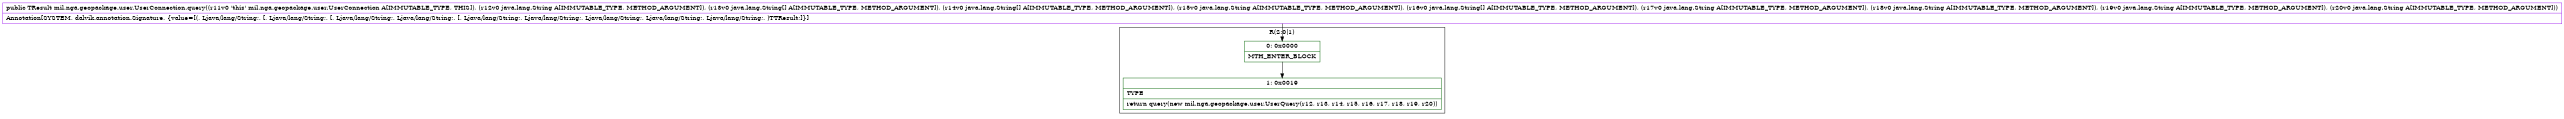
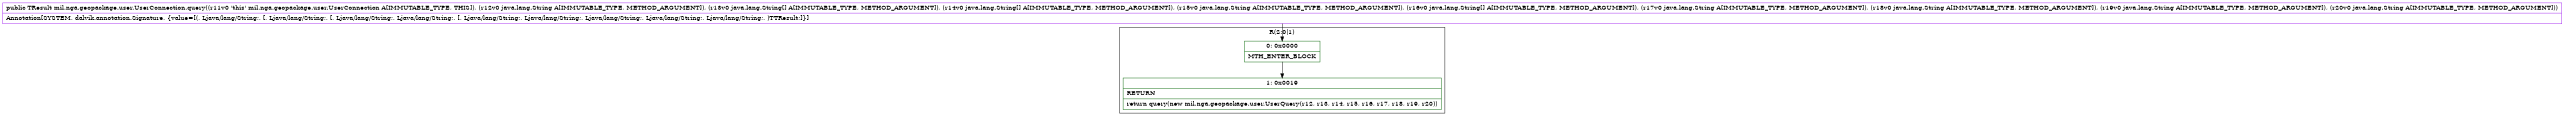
(1135, 93) -> (1141, 93)
